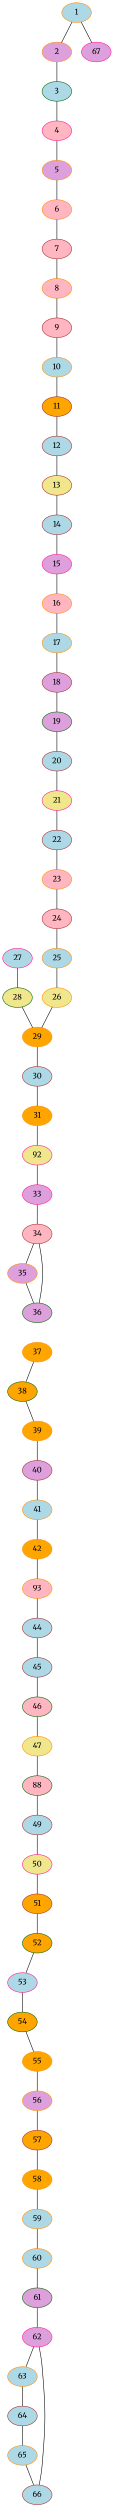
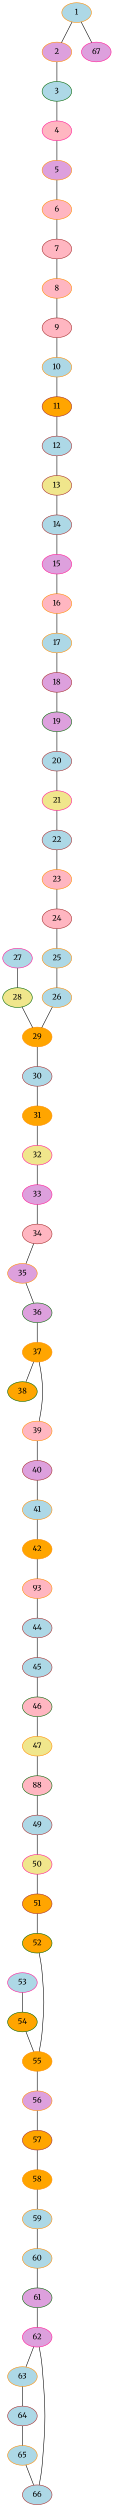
(57, 998) -> (57, 998)
(37, 1155) -> (37, 1155)
(43, 1273) -> (37, 1333)
(30, 1411) -> (43, 1392)
(37, 1431) -> (37, 1431)
(30, 1963) -> (44, 2002)
